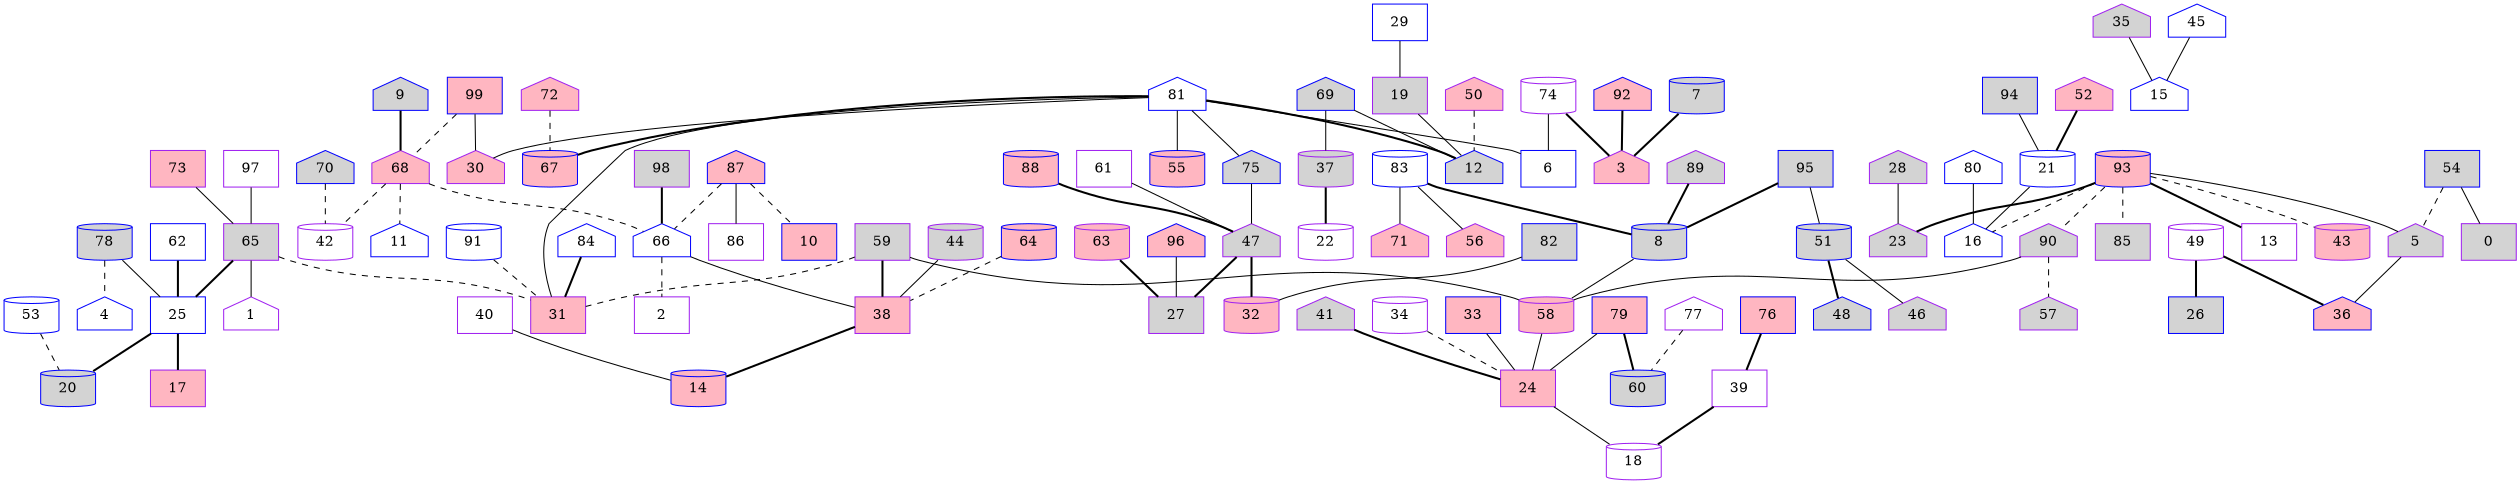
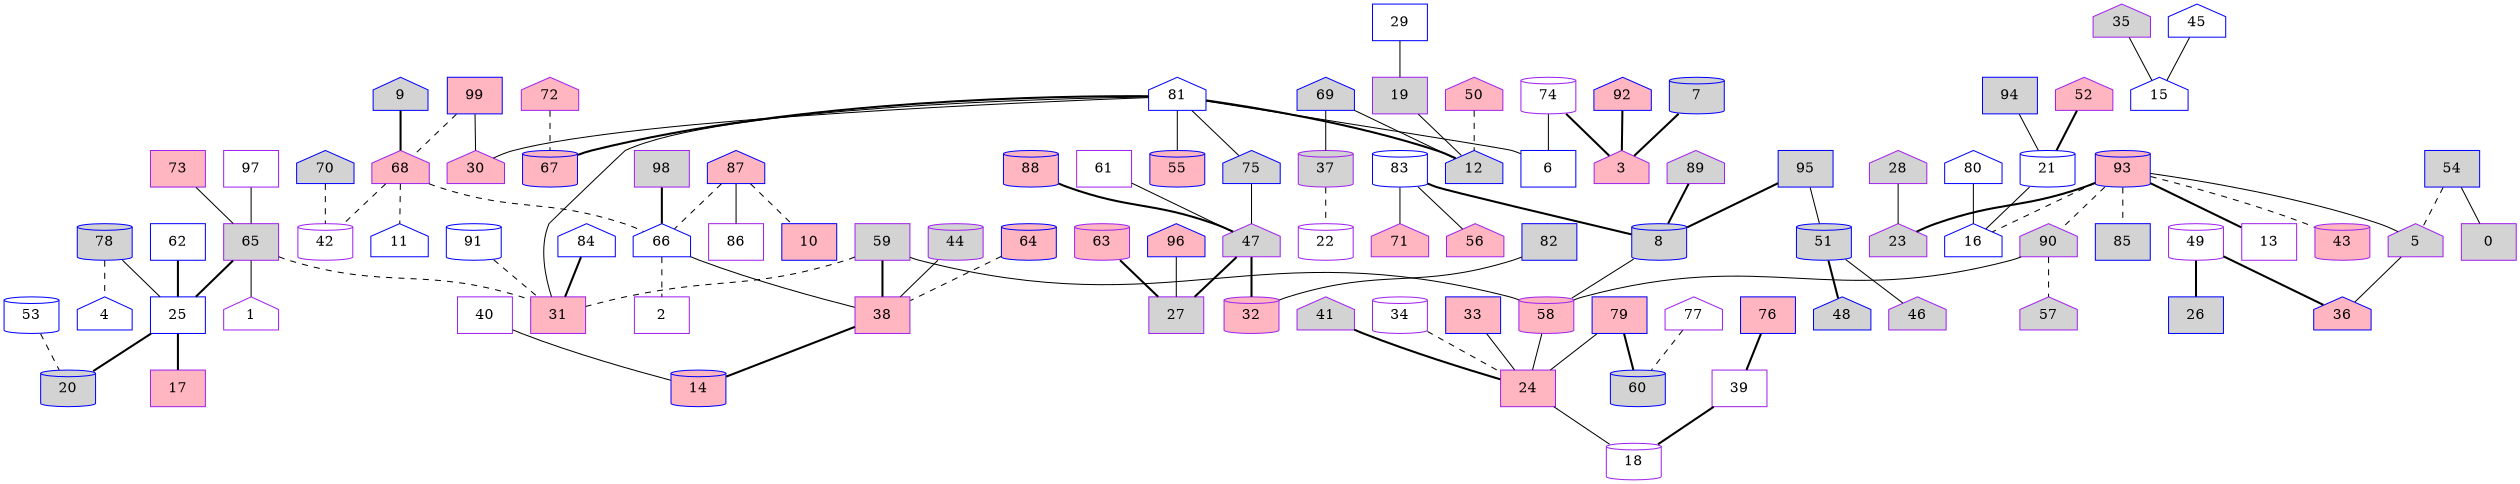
(1326, 205) -> (1326, 205)
(2123, 242) -> (2123, 242)
